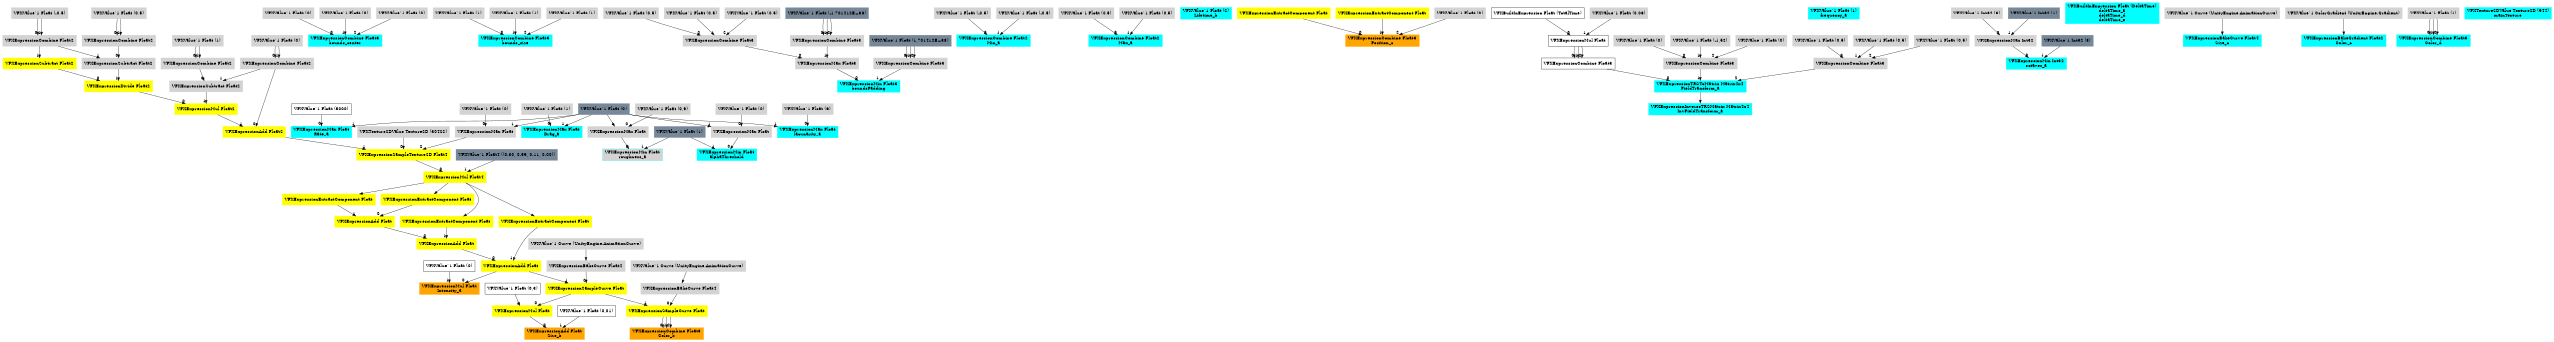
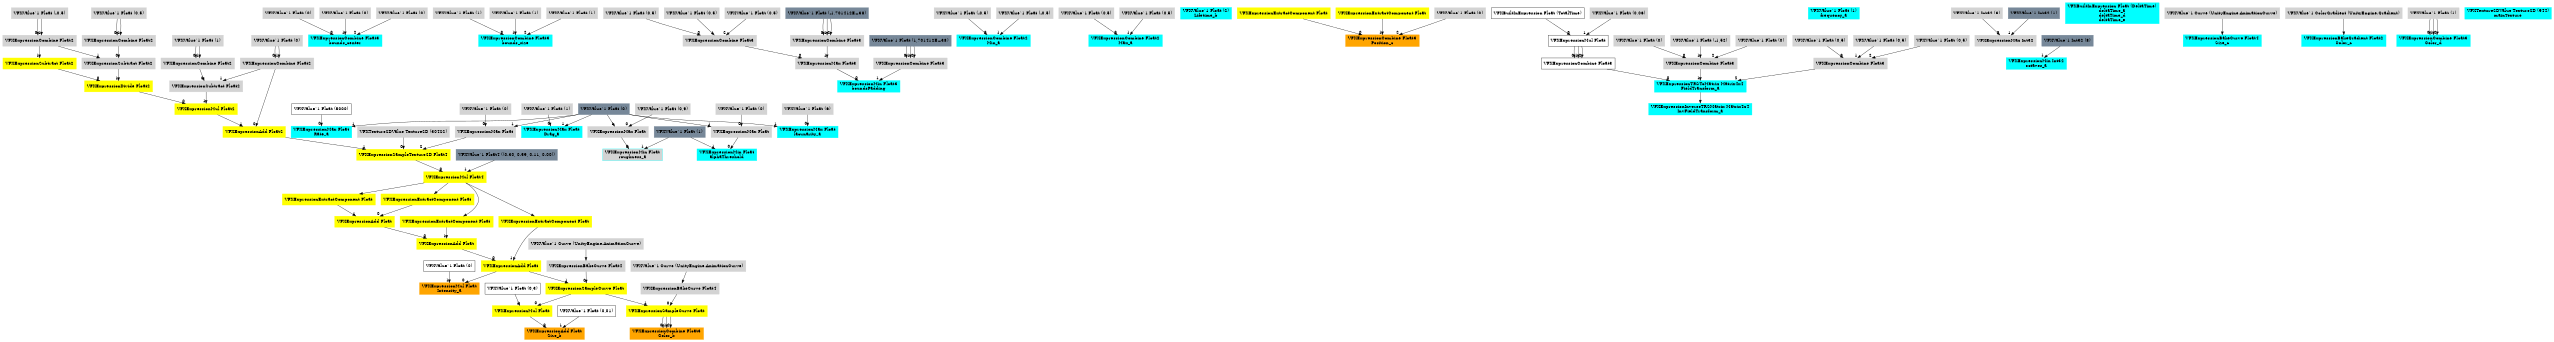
(2019, 51) -> none
